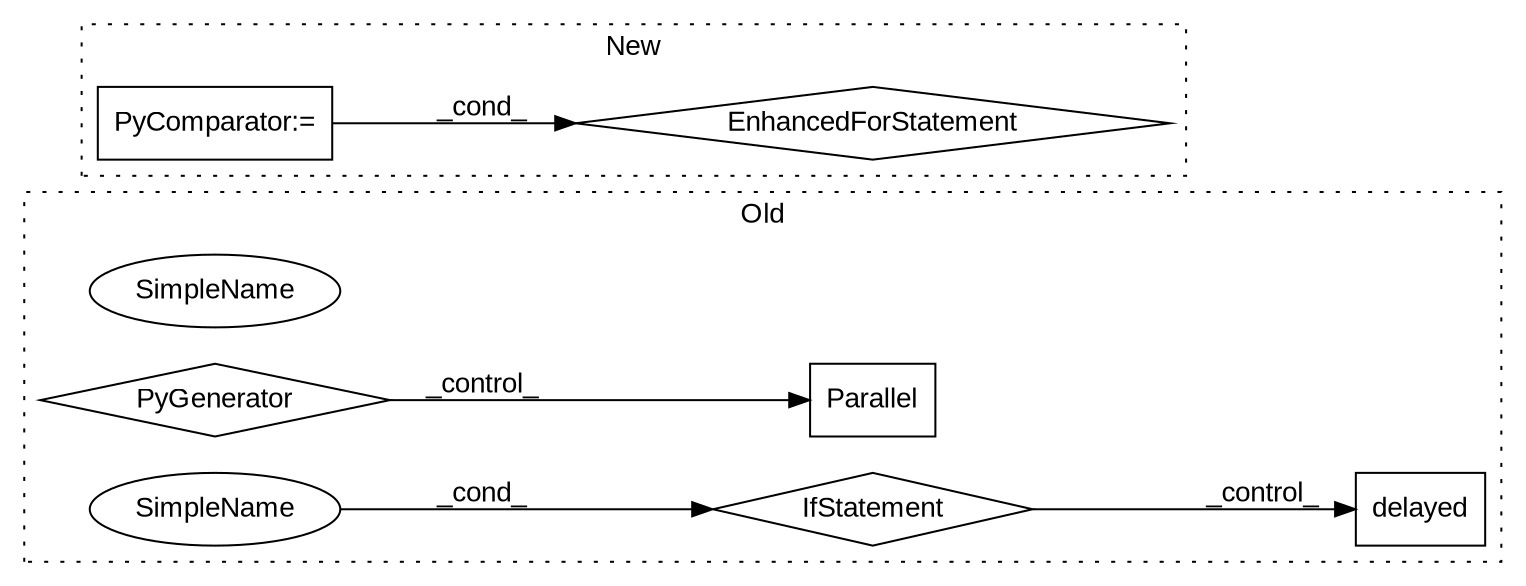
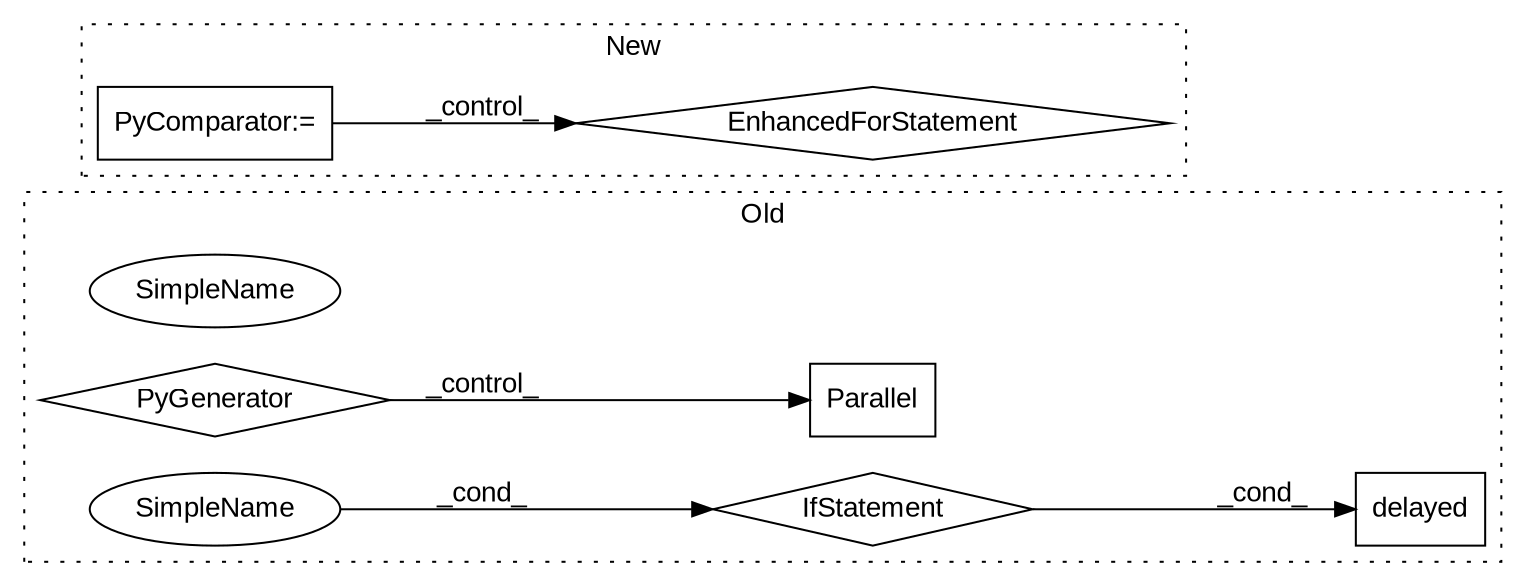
(483, 108) -> (483, 108)
(1263, 494) -> (1263, 494)
